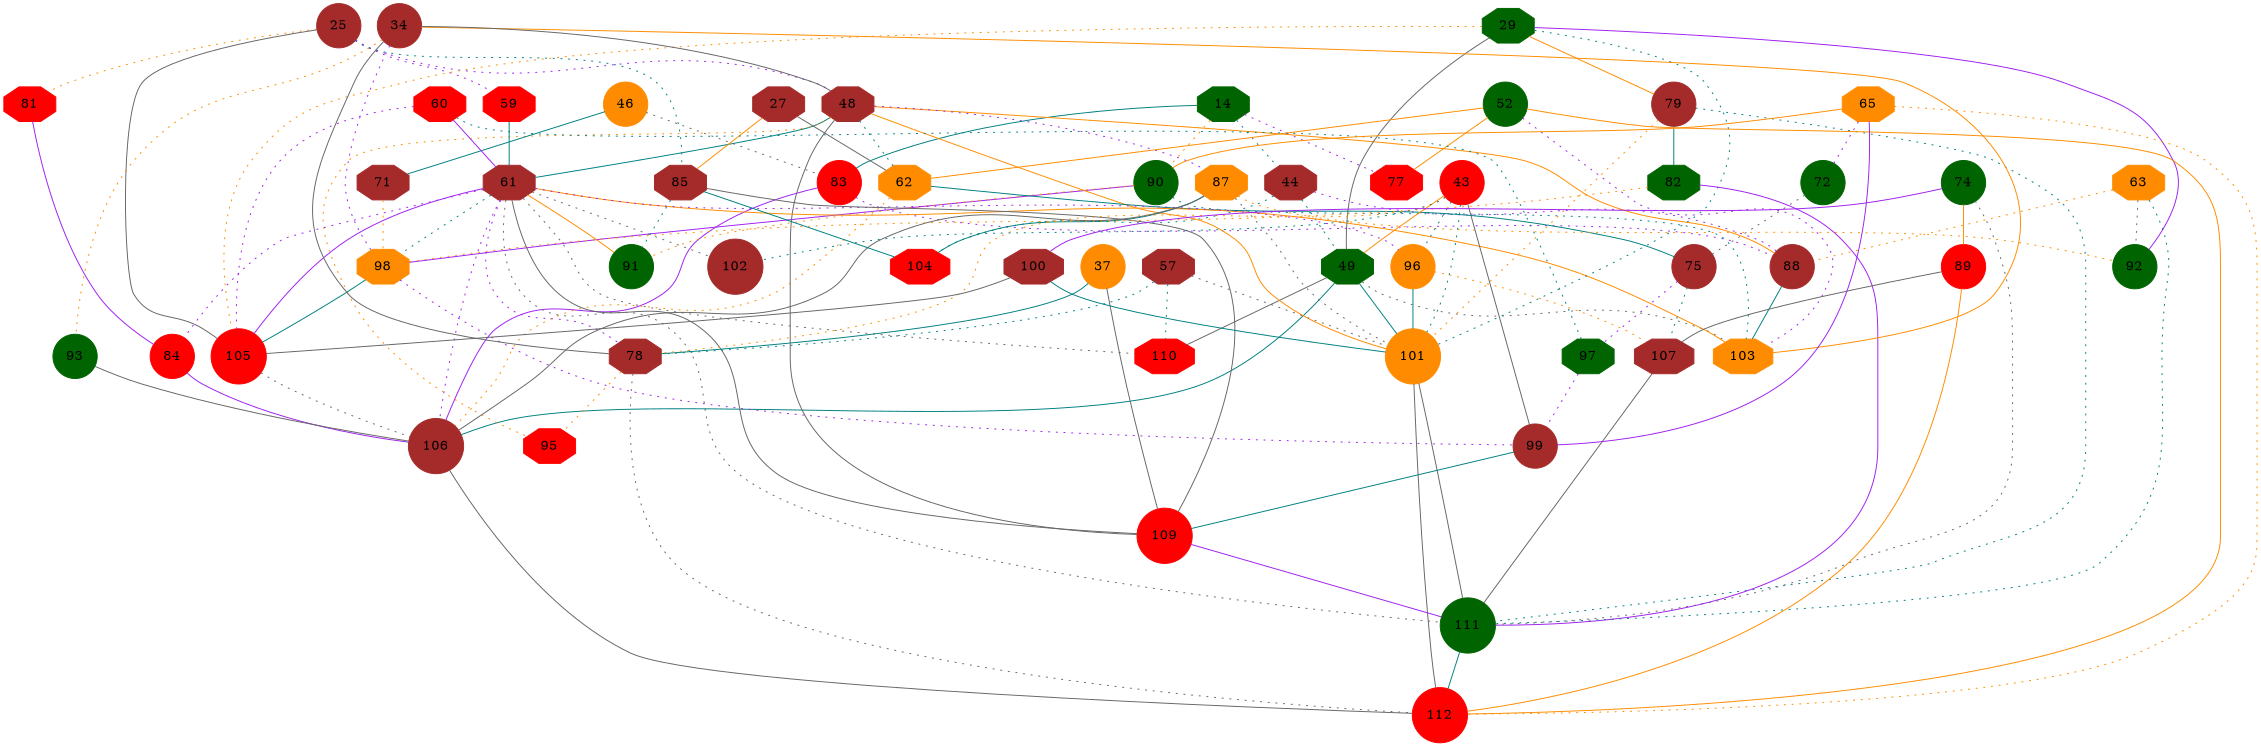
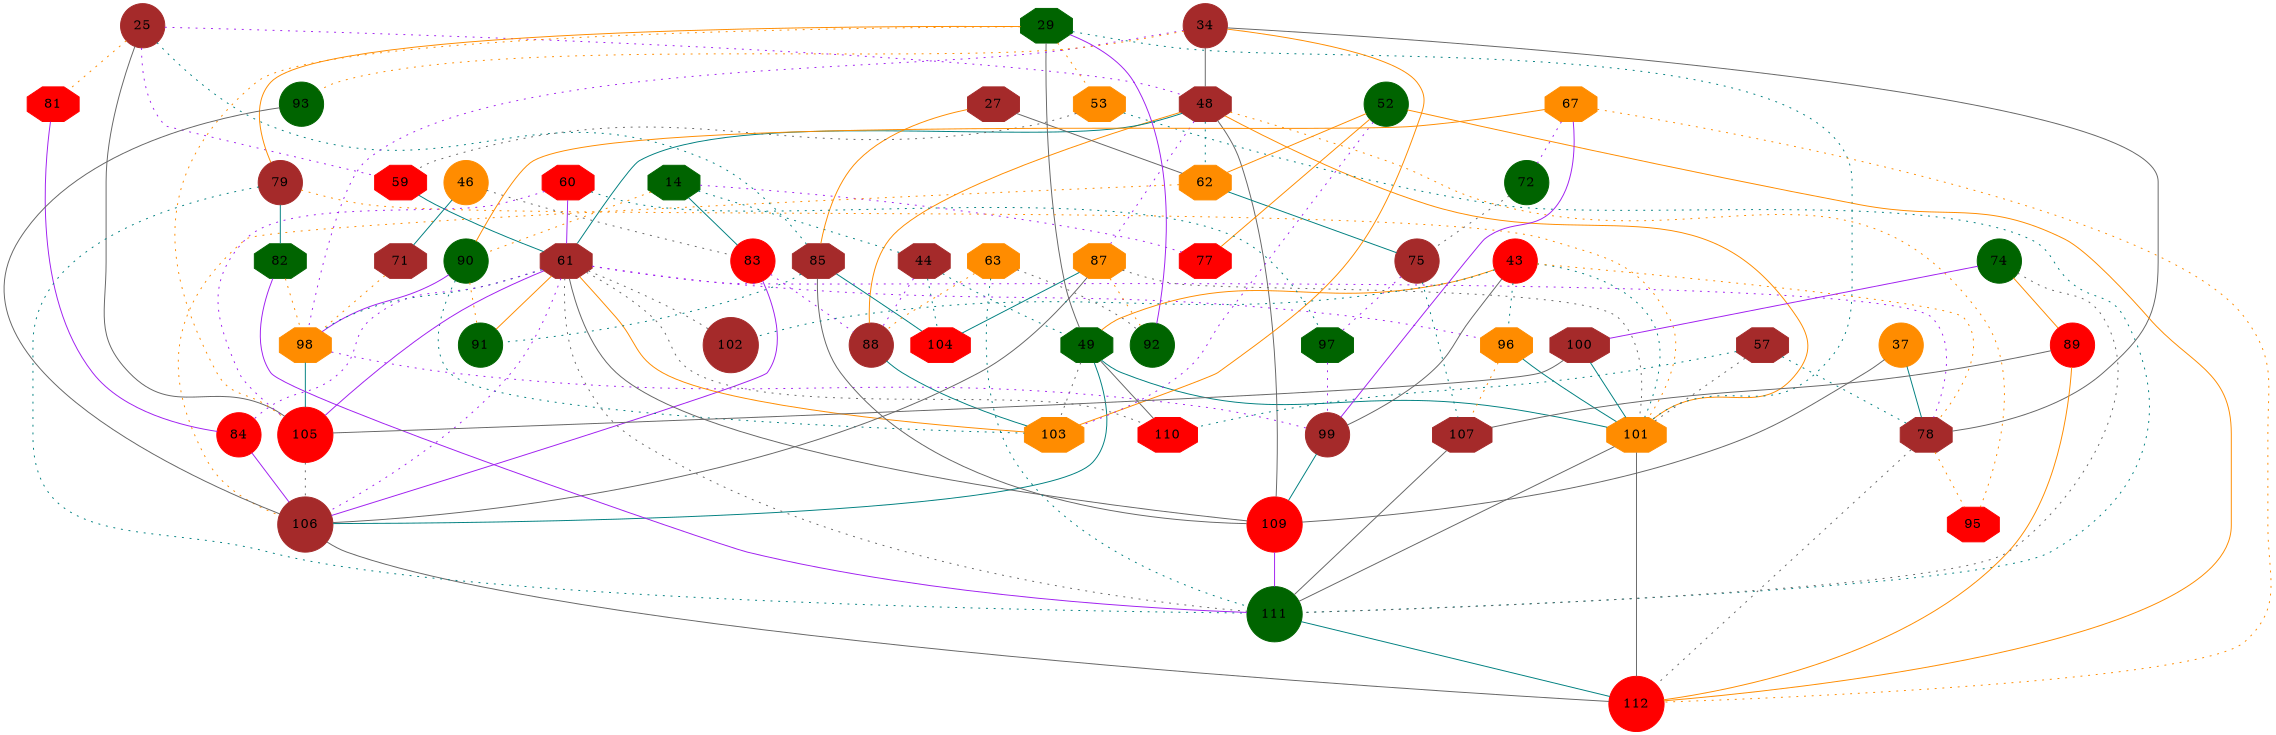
none -> (1099, 104)
(1868, 104) -> (1571, 104)
(1413, 267) -> (1507, 345)
(1413, 356) -> (1636, 435)
